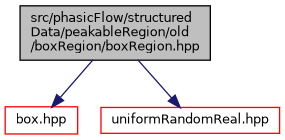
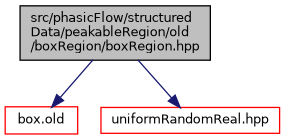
(41, 120) -> (41, 120)
